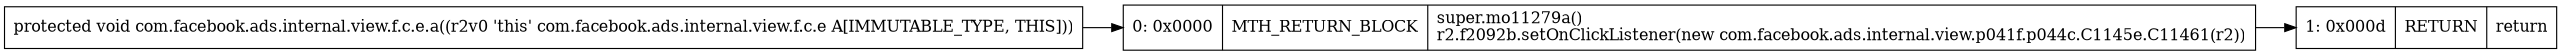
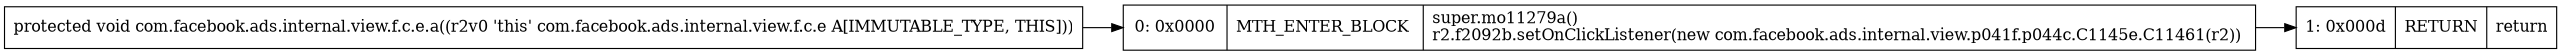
(1325, 27) -> (1323, 27)
